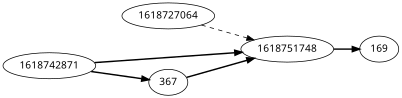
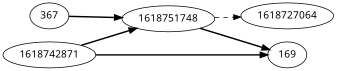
(224, 31) -> (224, 17)
(116, 75) -> (178, 55)
